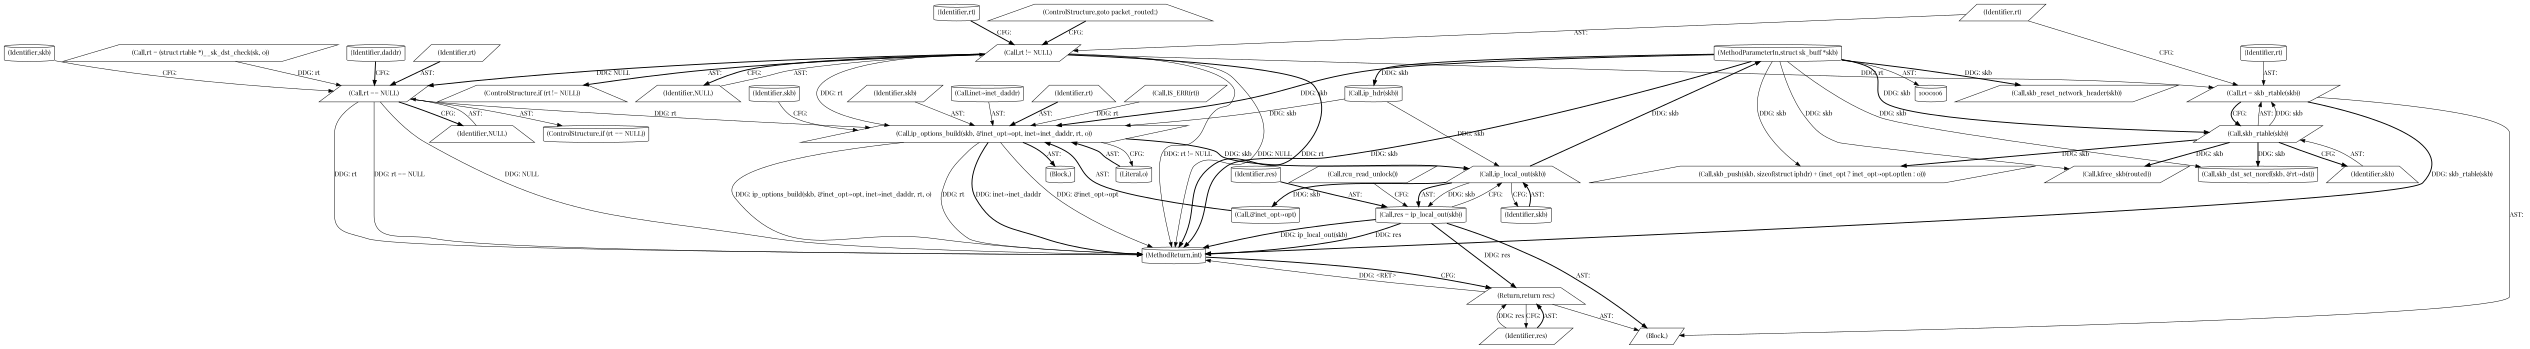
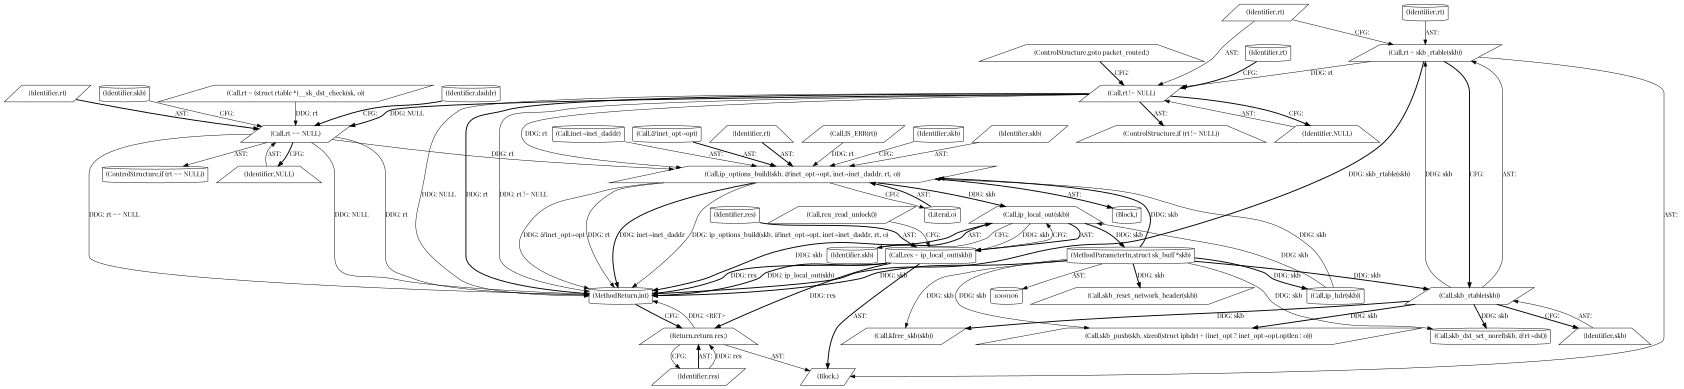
(1639, 71) -> (1279, 74)
(2117, 174) -> (904, 336)
(1358, 184) -> (823, 243)
